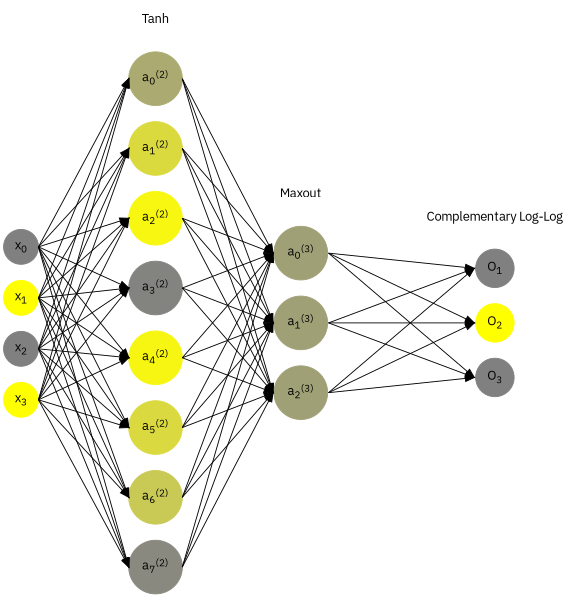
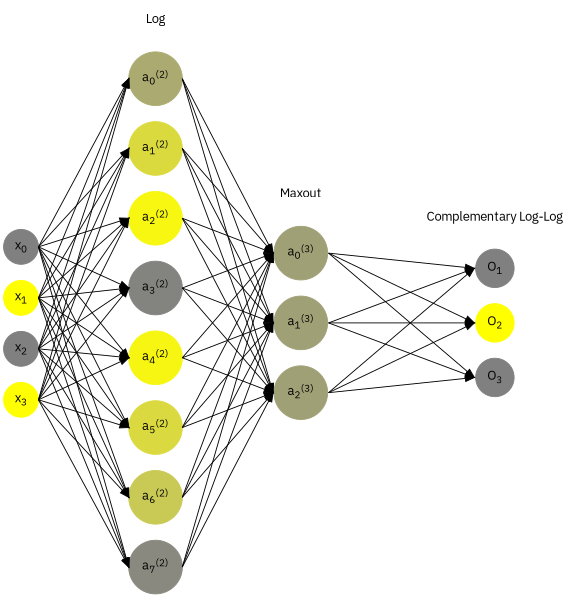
(156, 20) -> (156, 20)
